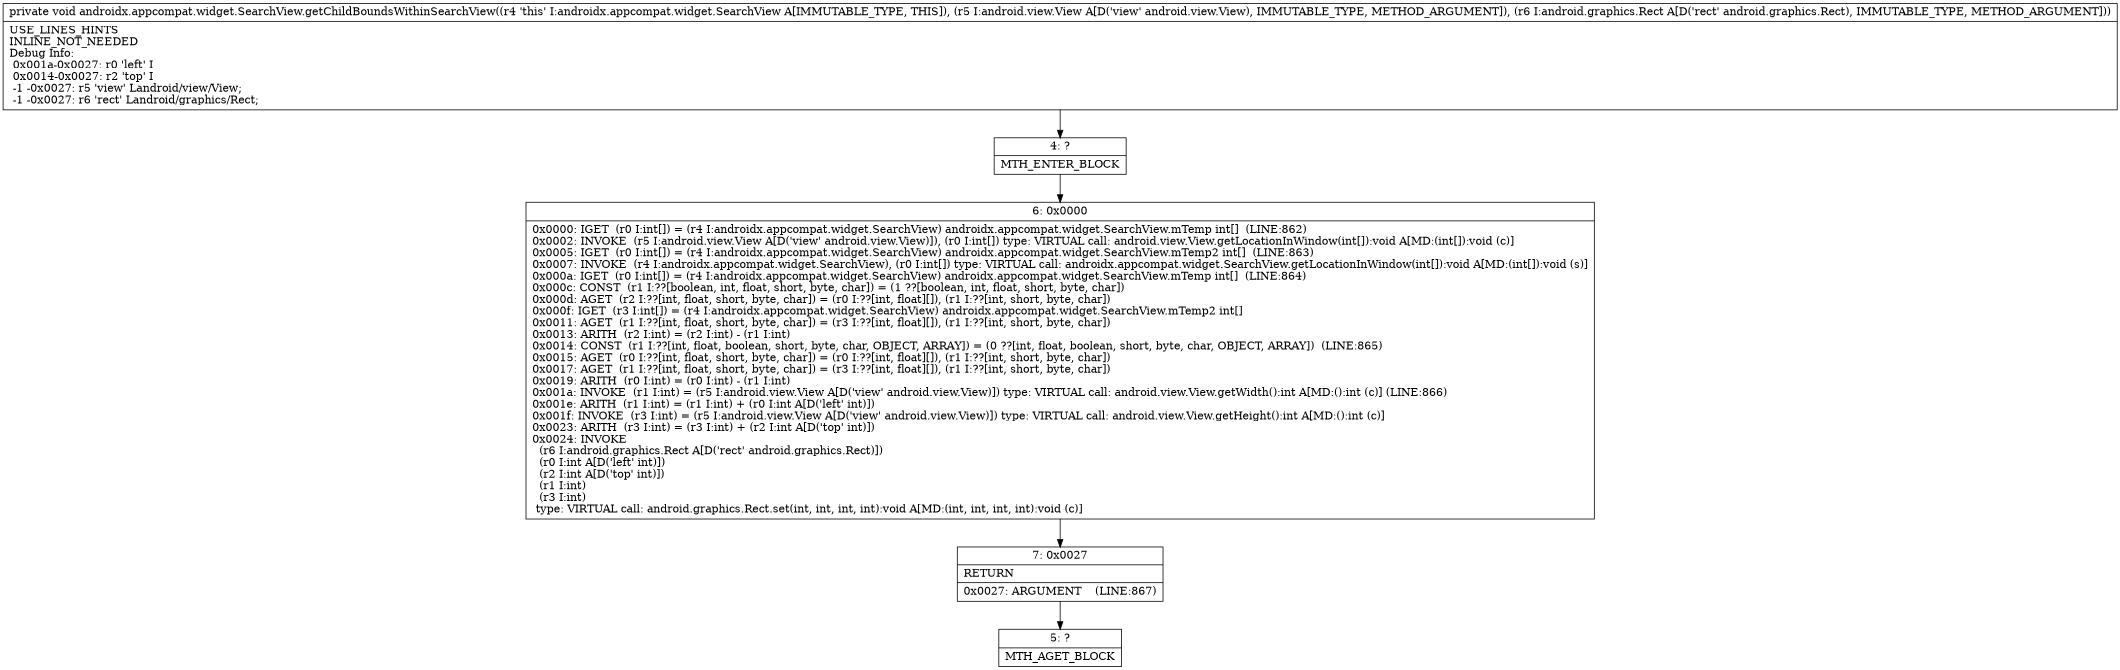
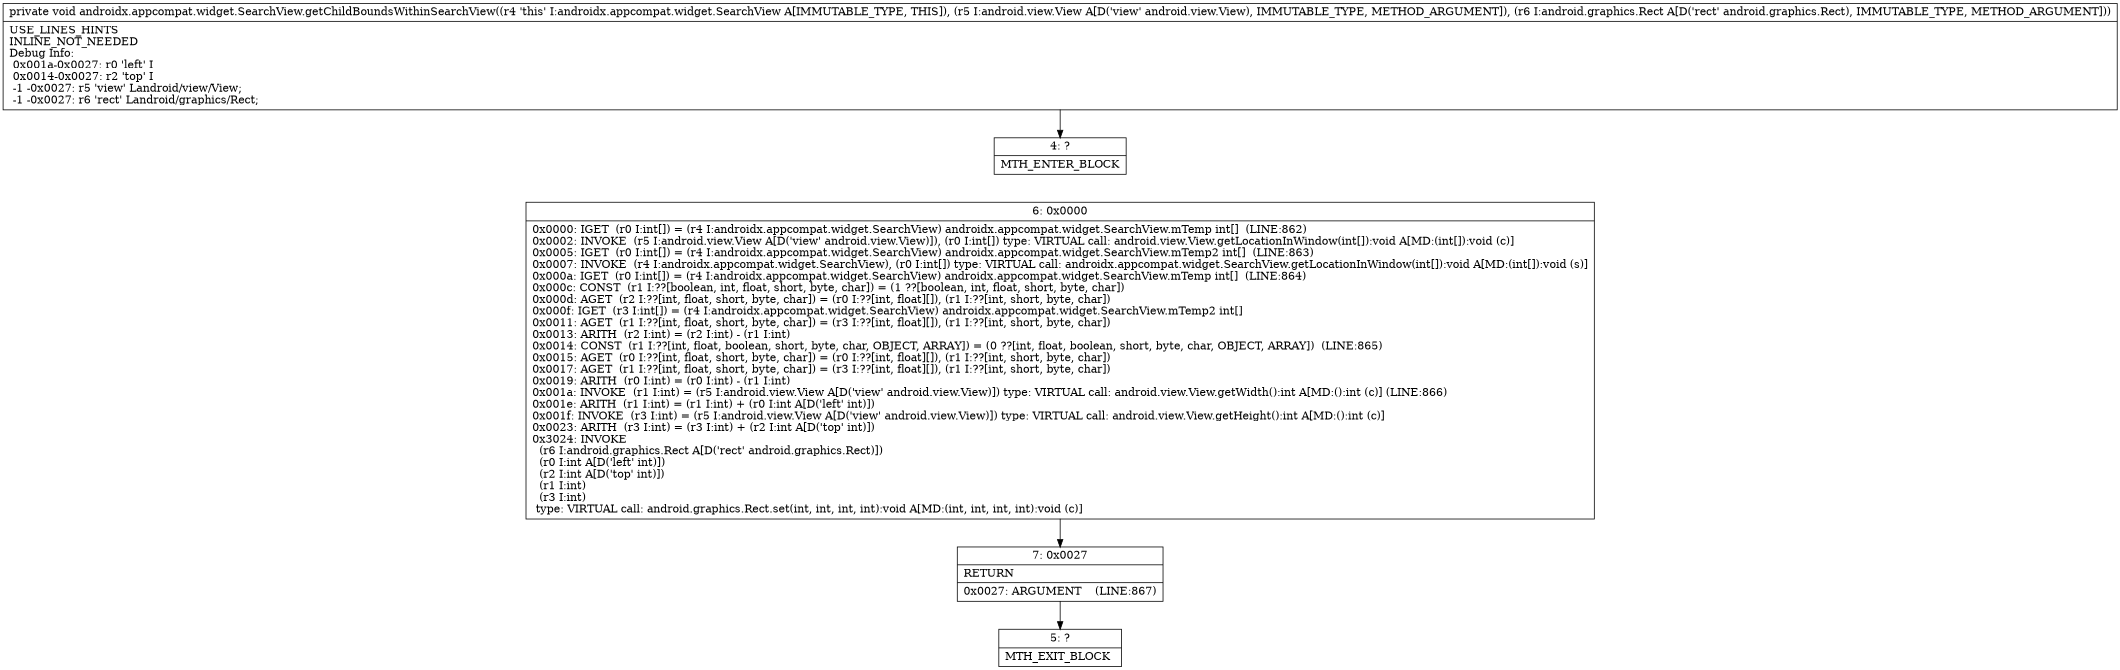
(1060, 184) -> none
(583, 439) -> (583, 439)
(1060, 657) -> (1058, 657)
